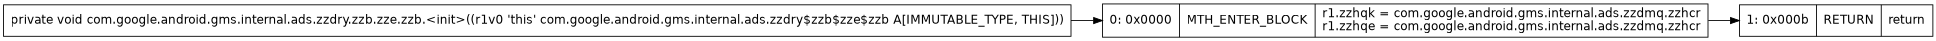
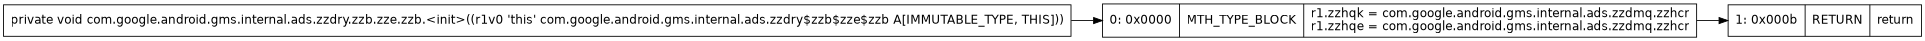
(1247, 20) -> (1242, 20)
